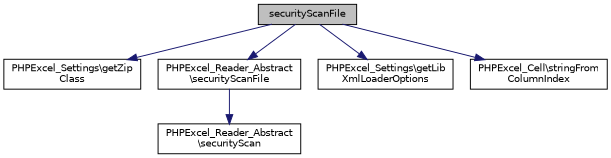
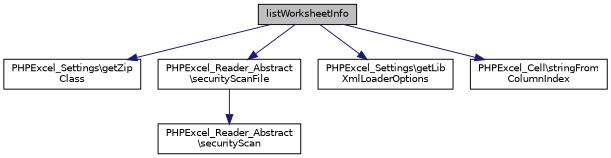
(307, 14) -> (307, 14)
